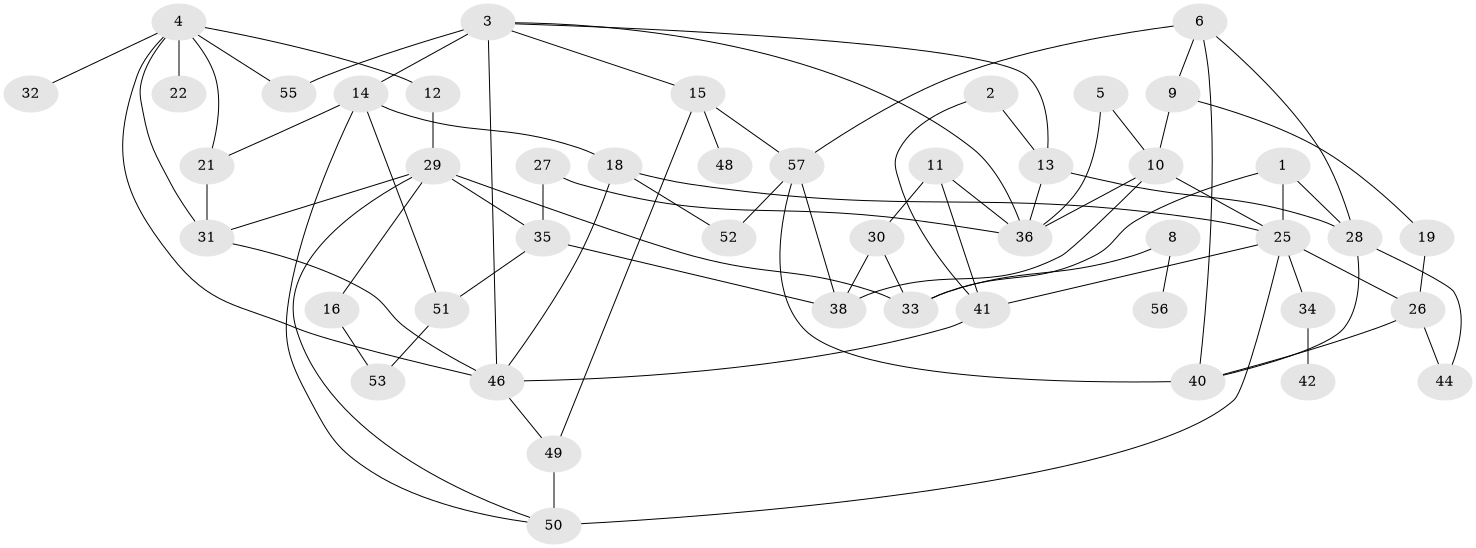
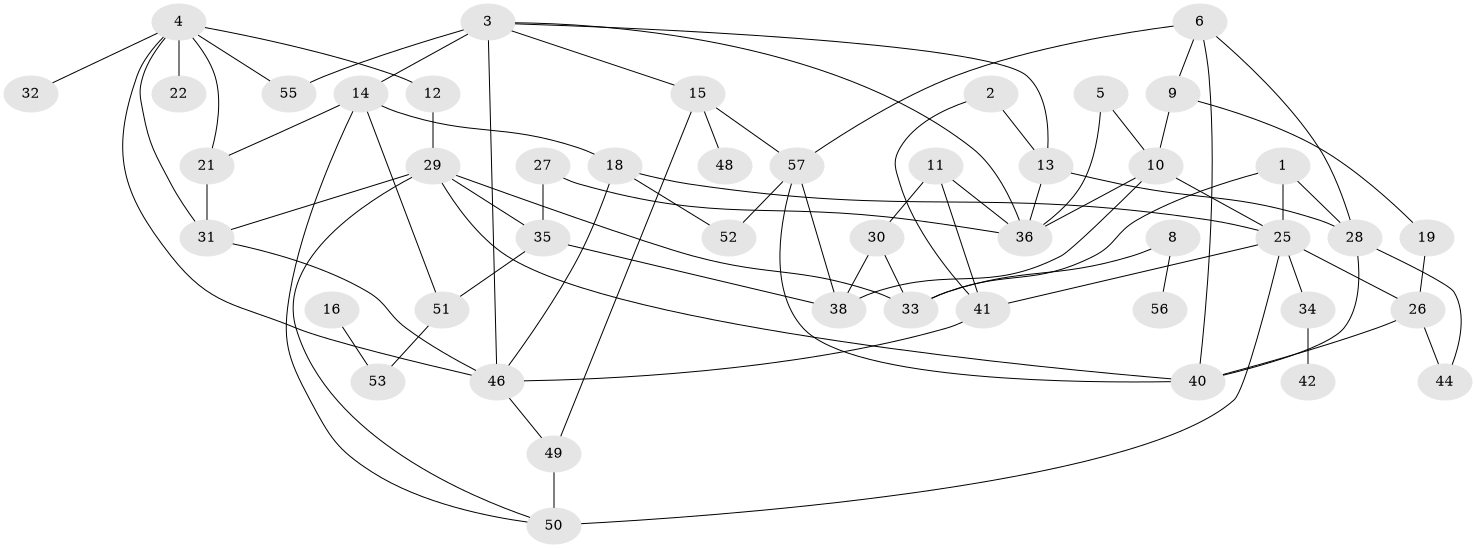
(382, 238) -> (786, 332)
